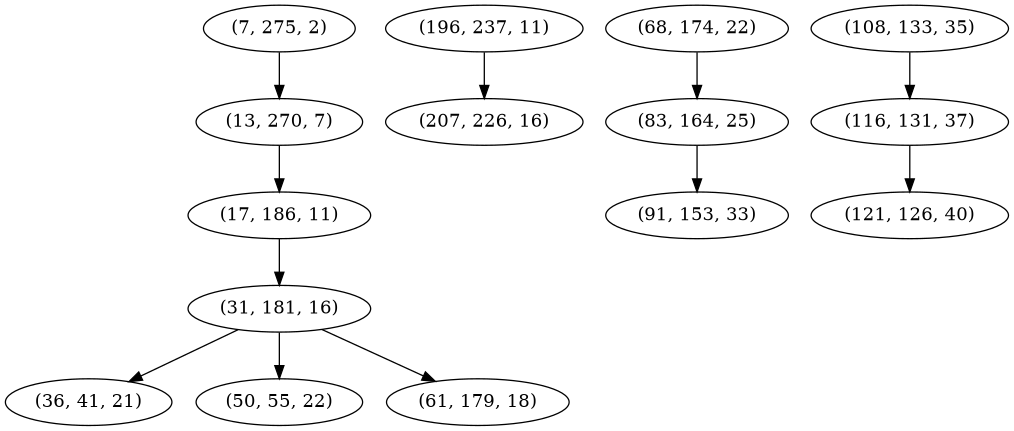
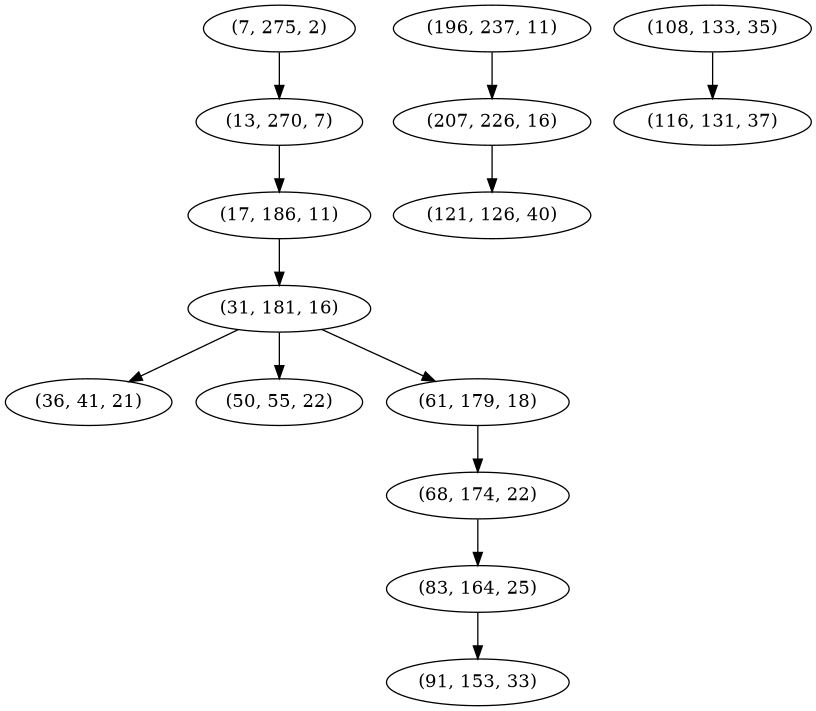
(910, 162) -> (492, 162)
none -> (478, 442)
